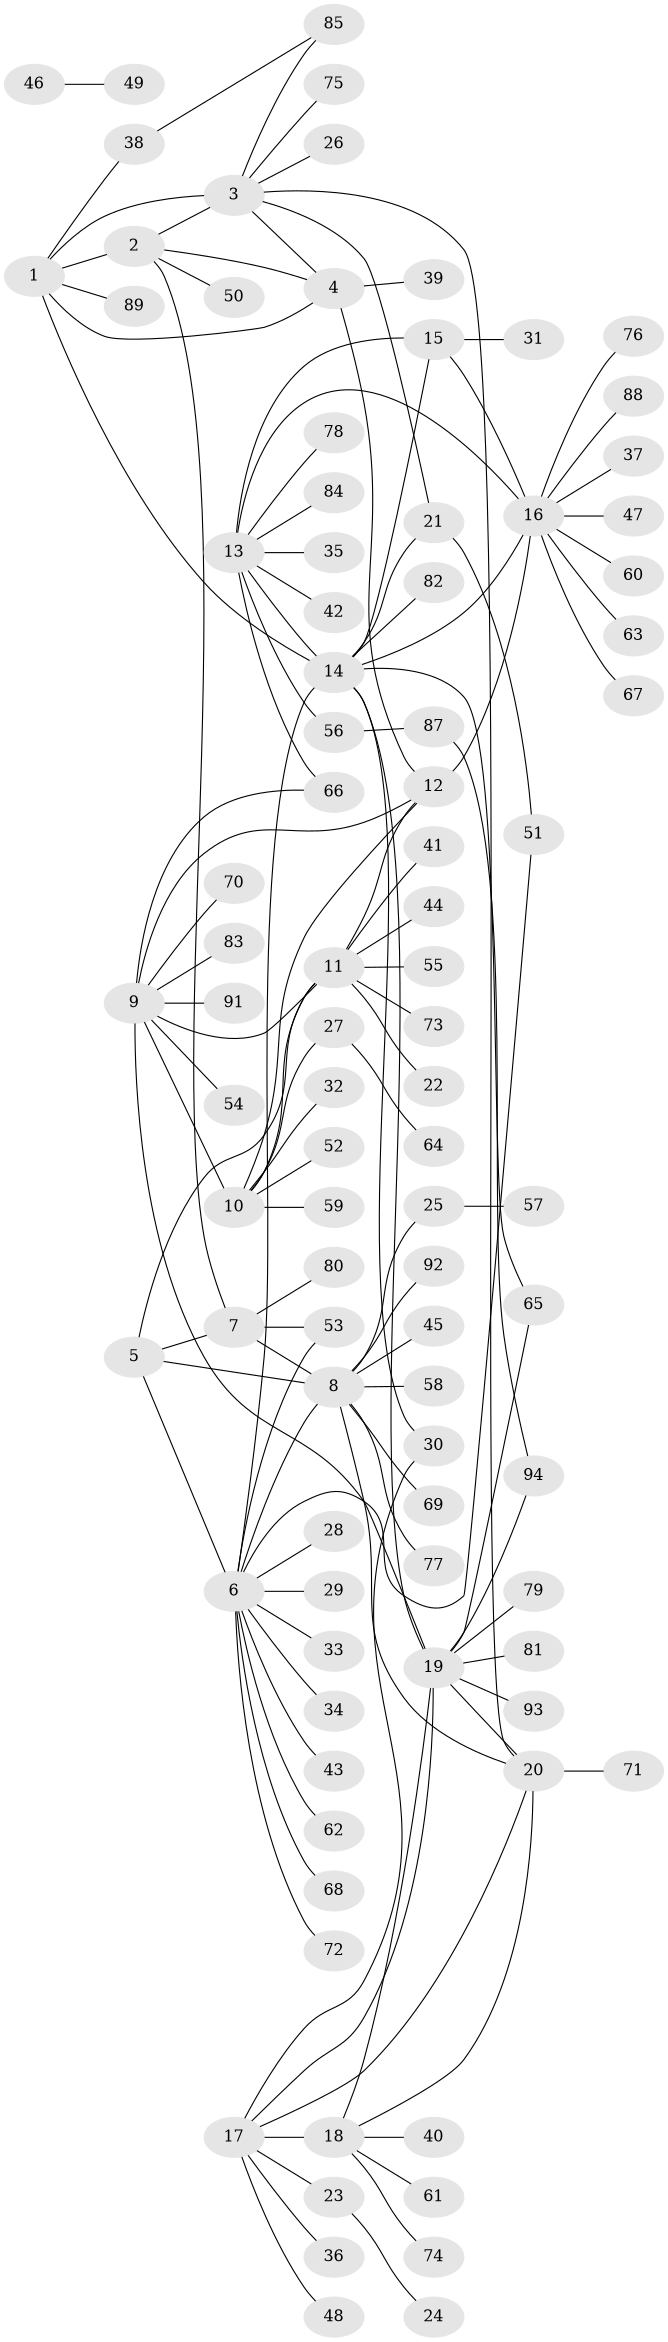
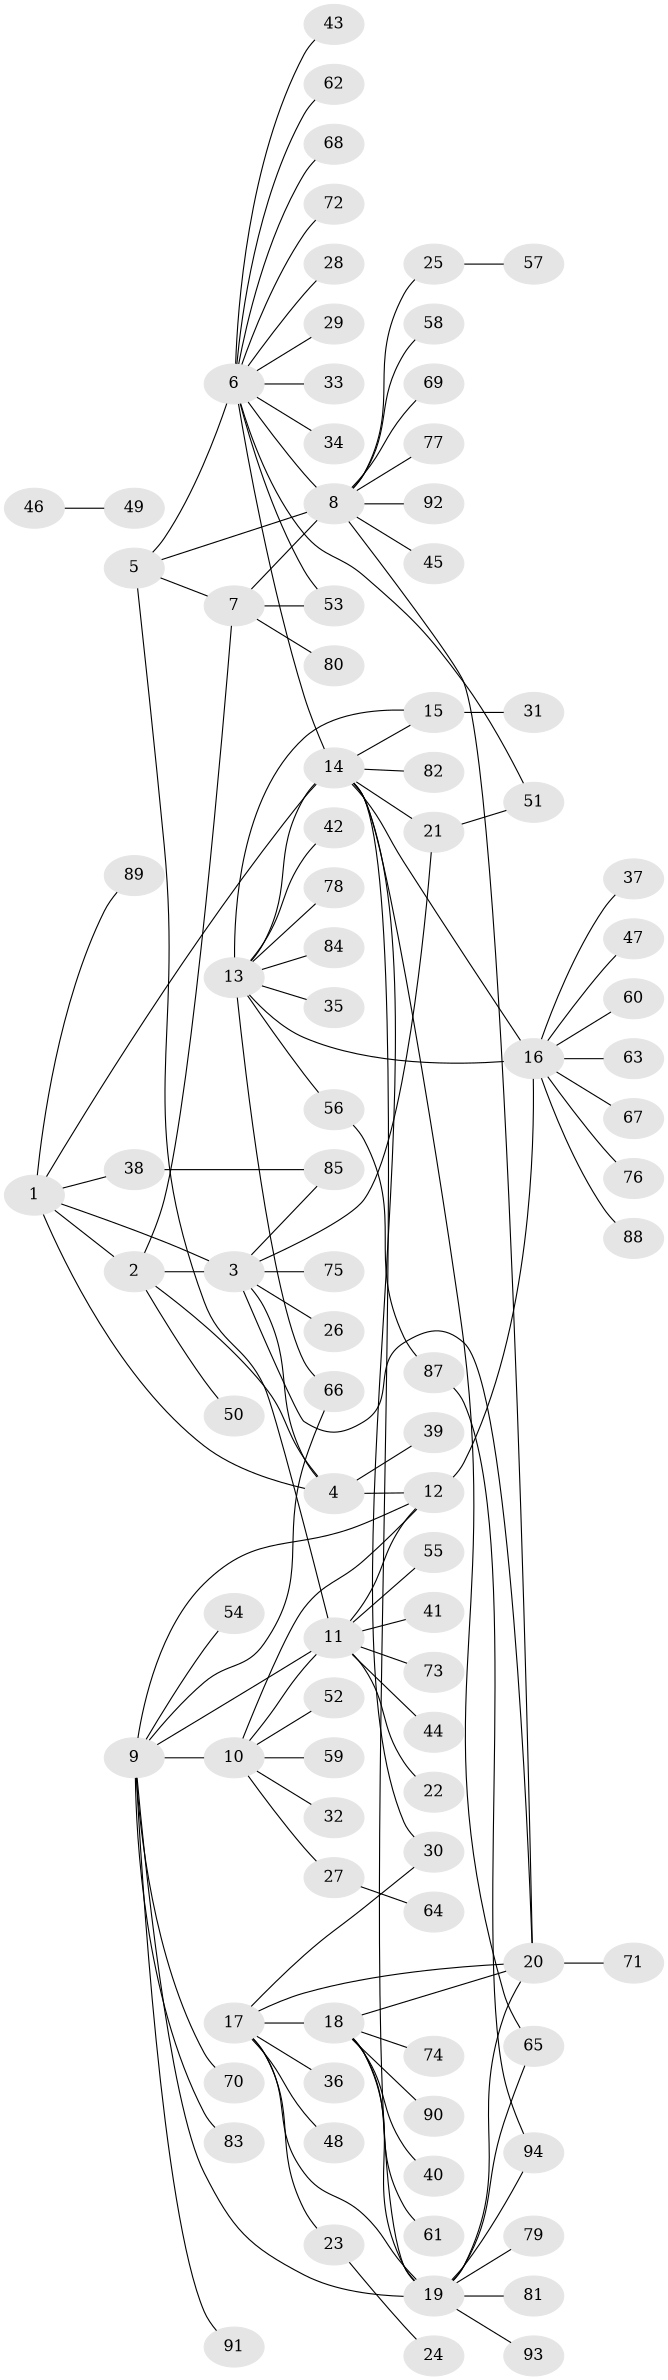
(492, 424) -> none
none -> (434, 2116)
